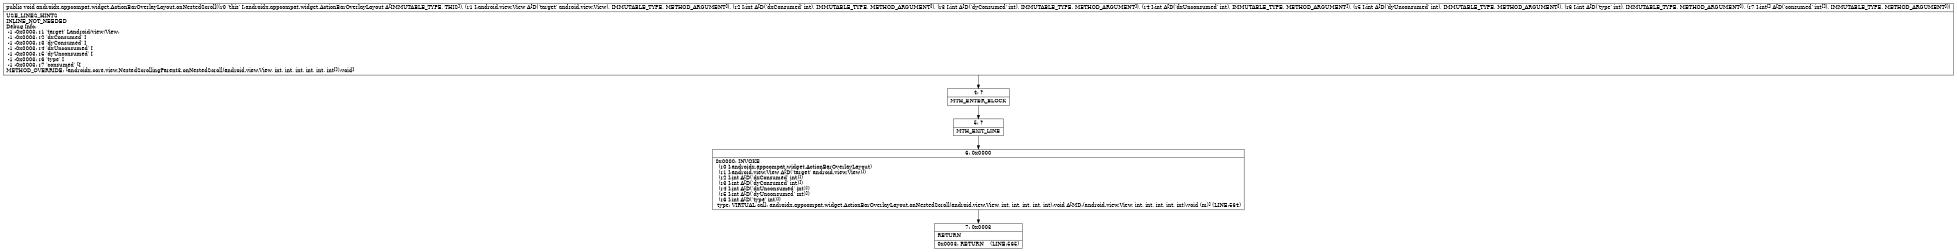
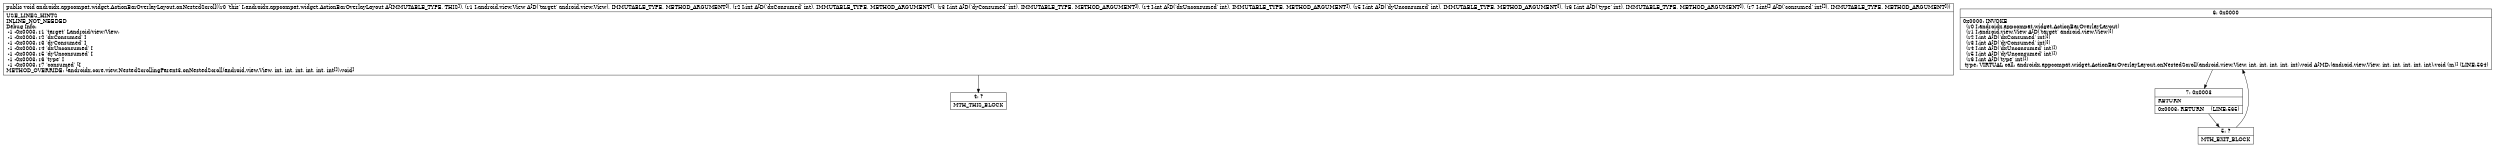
(978, 101) -> (978, 105)
(978, 110) -> (2213, 119)
(978, 131) -> (2226, 140)
